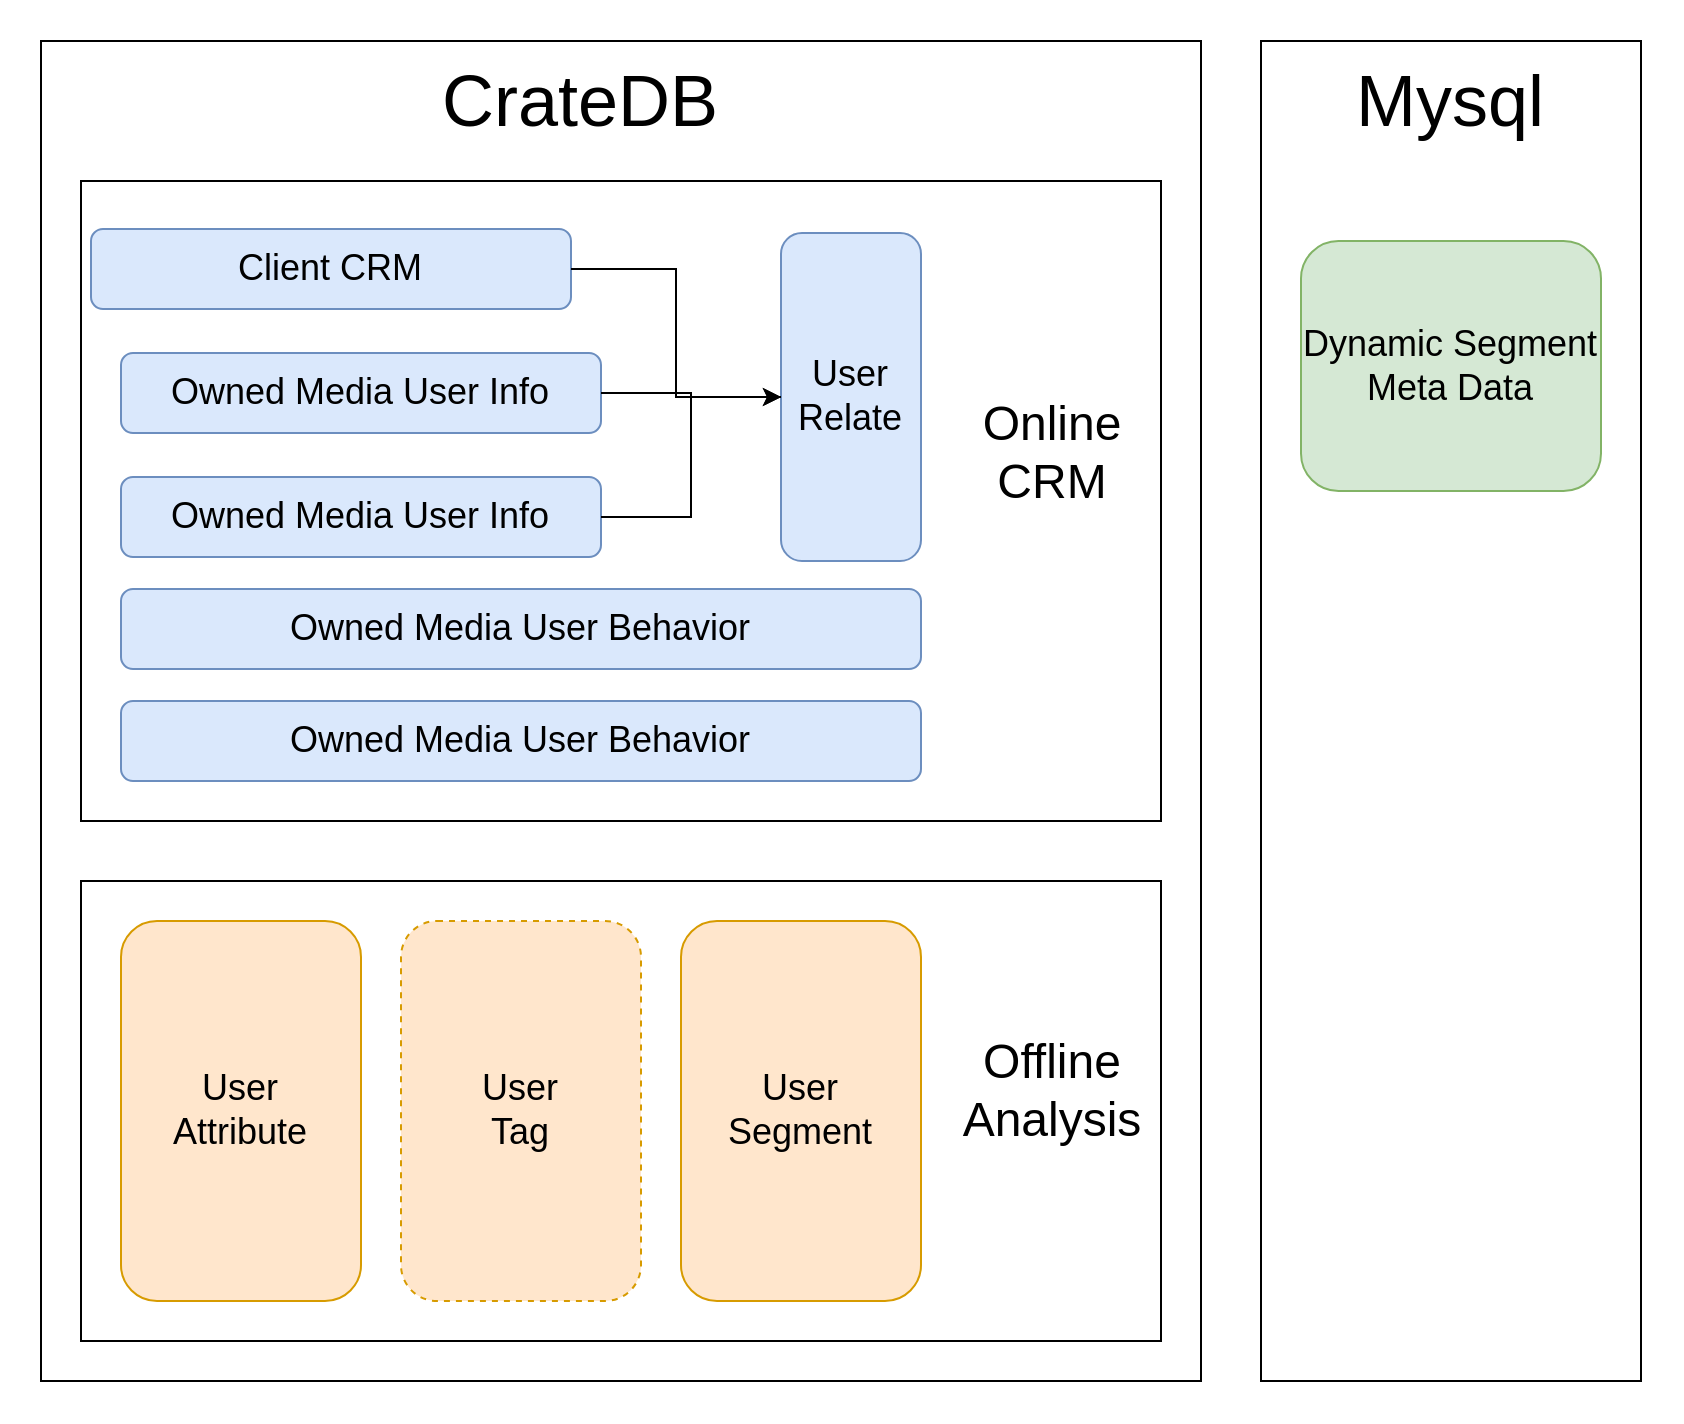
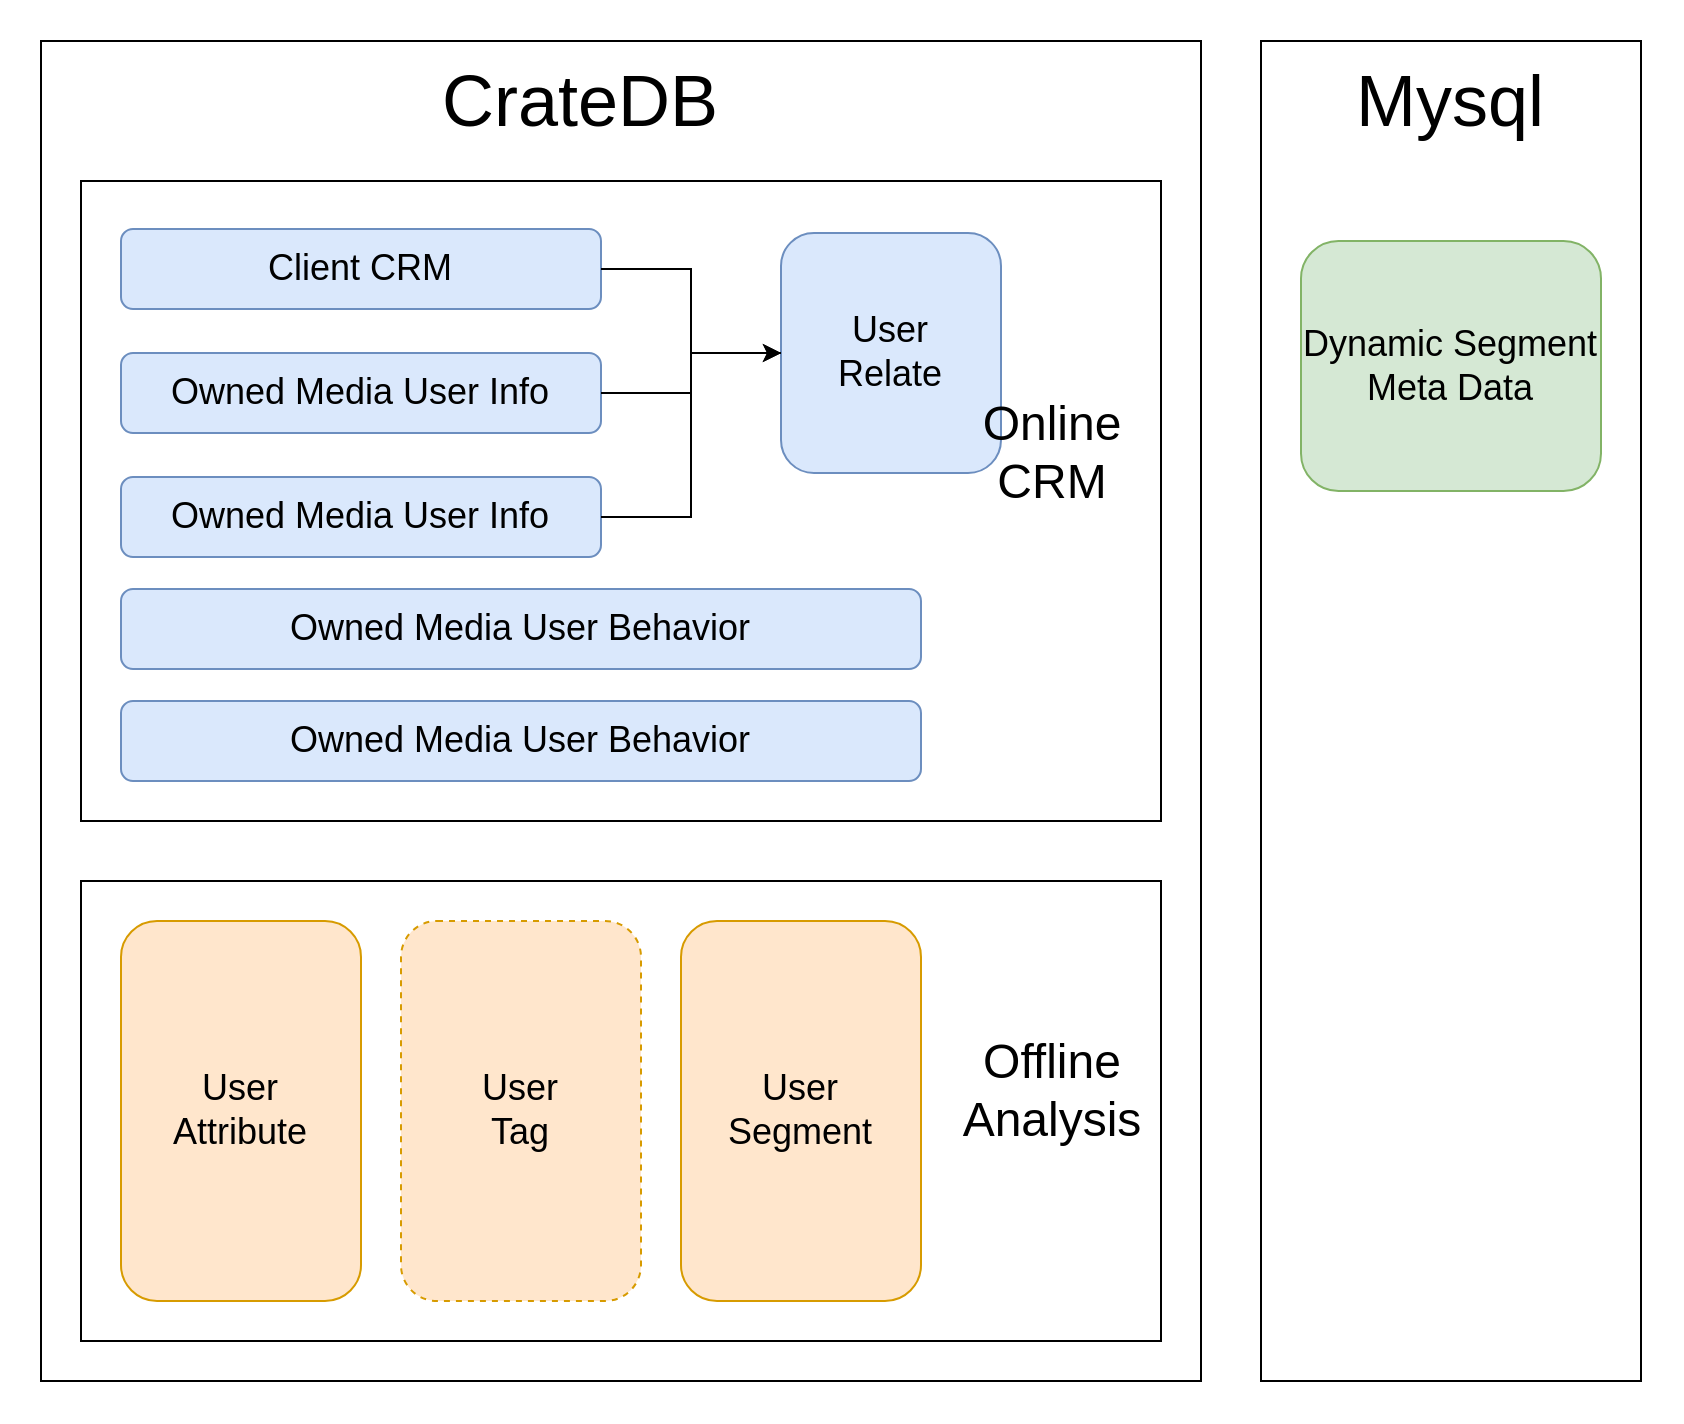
(331, 269) -> (361, 269)
(851, 397) -> (891, 353)
